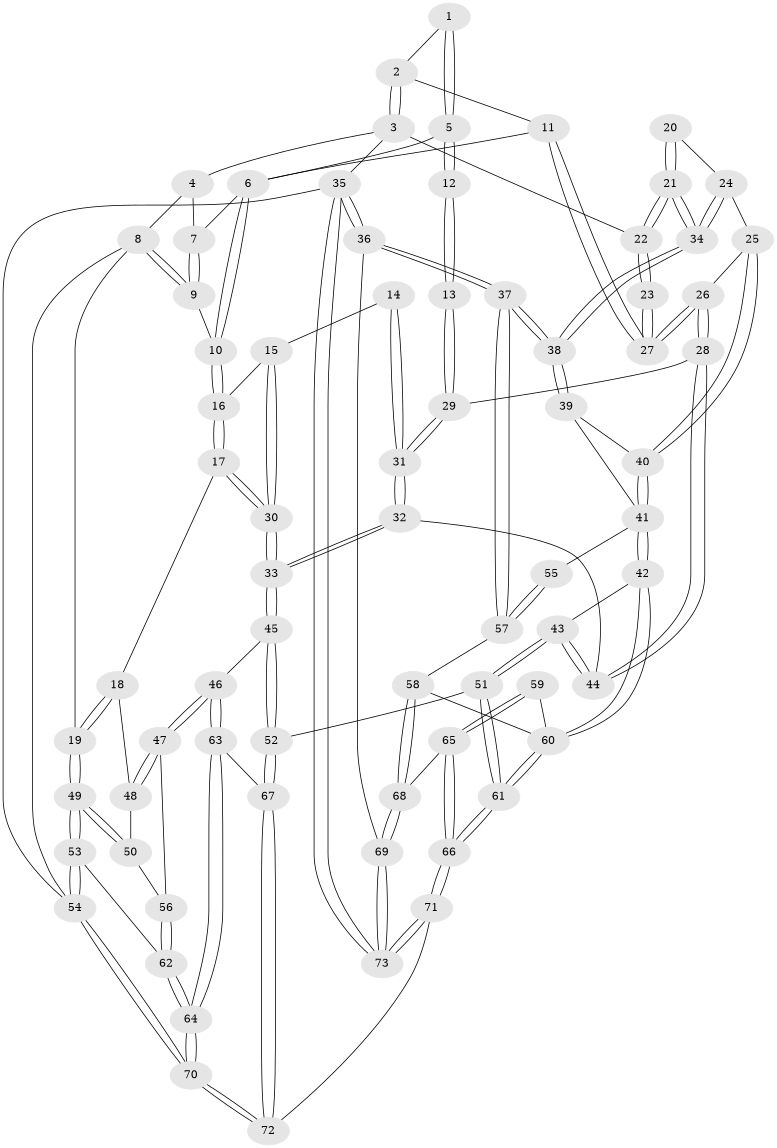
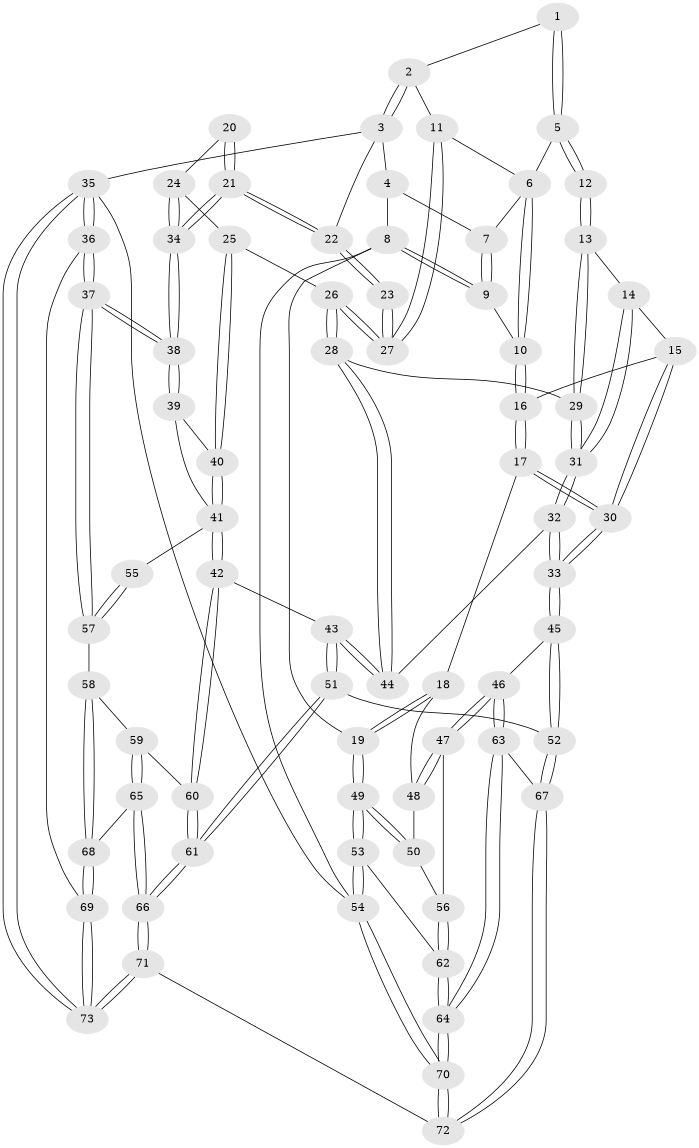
none -> (607, 268)
(476, 711) -> (113, 713)
